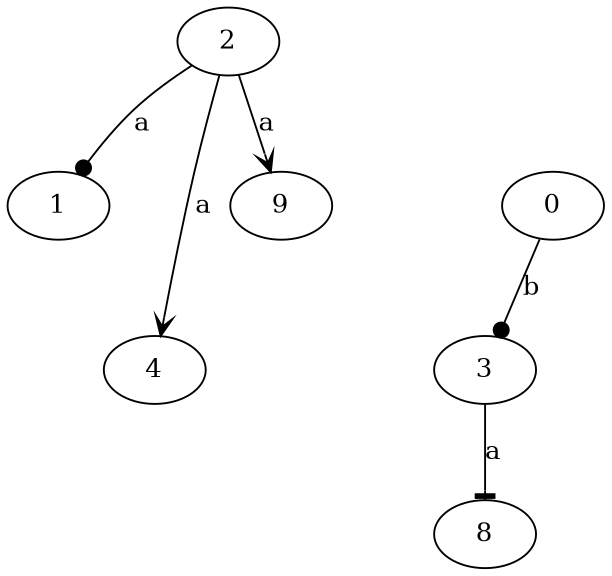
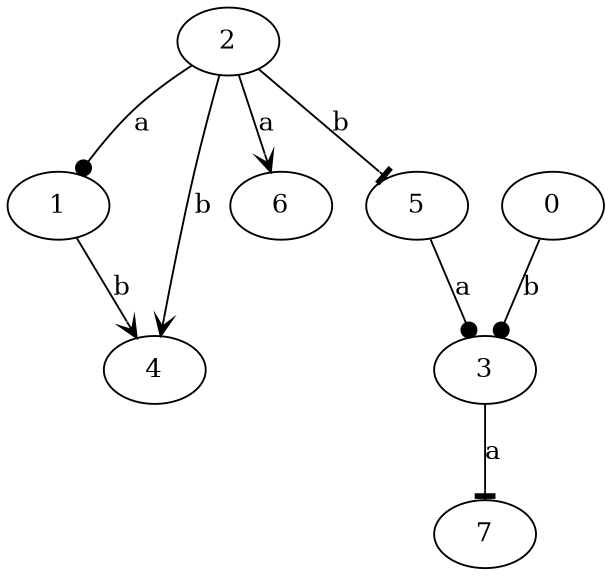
(204, 206) -> (204, 206)
(281, 206) -> (281, 206)
none -> (417, 206)
none -> (102, 280)
(485, 534) -> (485, 534)
